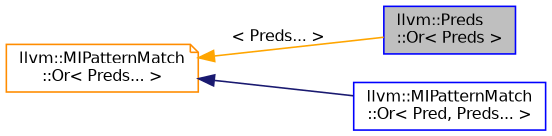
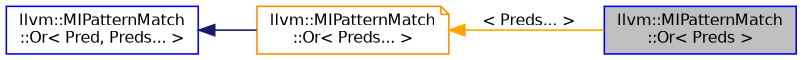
(450, 30) -> (700, 30)
(284, 88) -> (236, 30)
